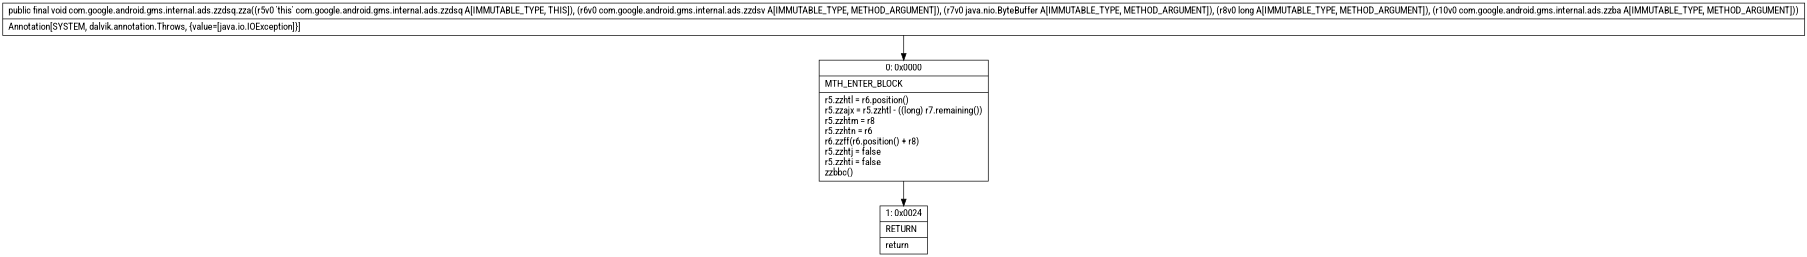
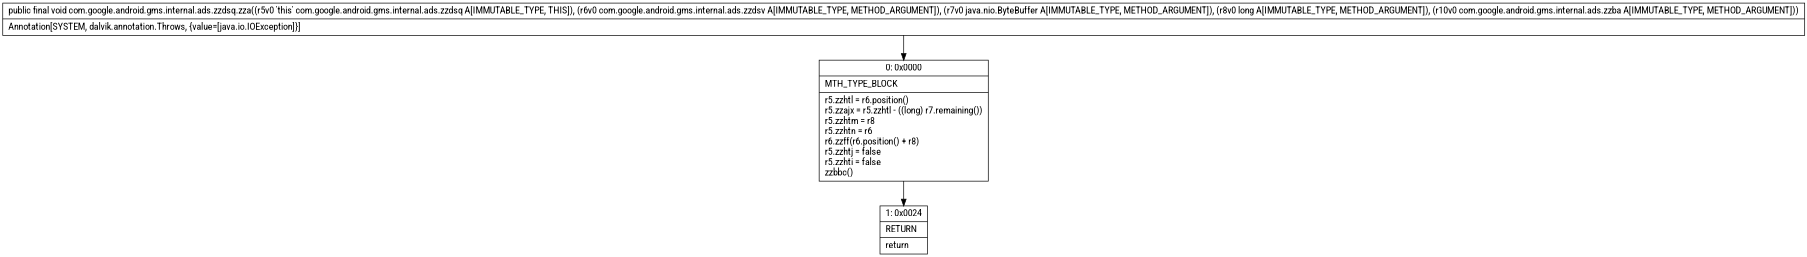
(864, 84) -> (861, 84)
